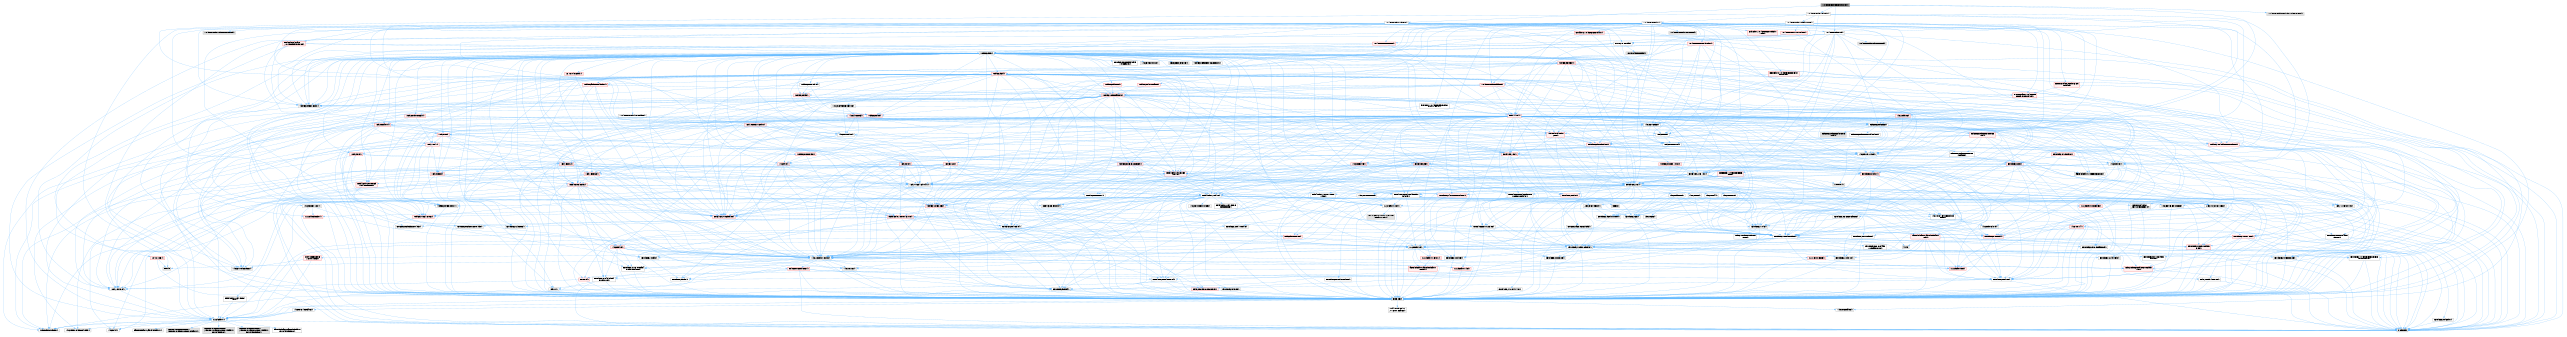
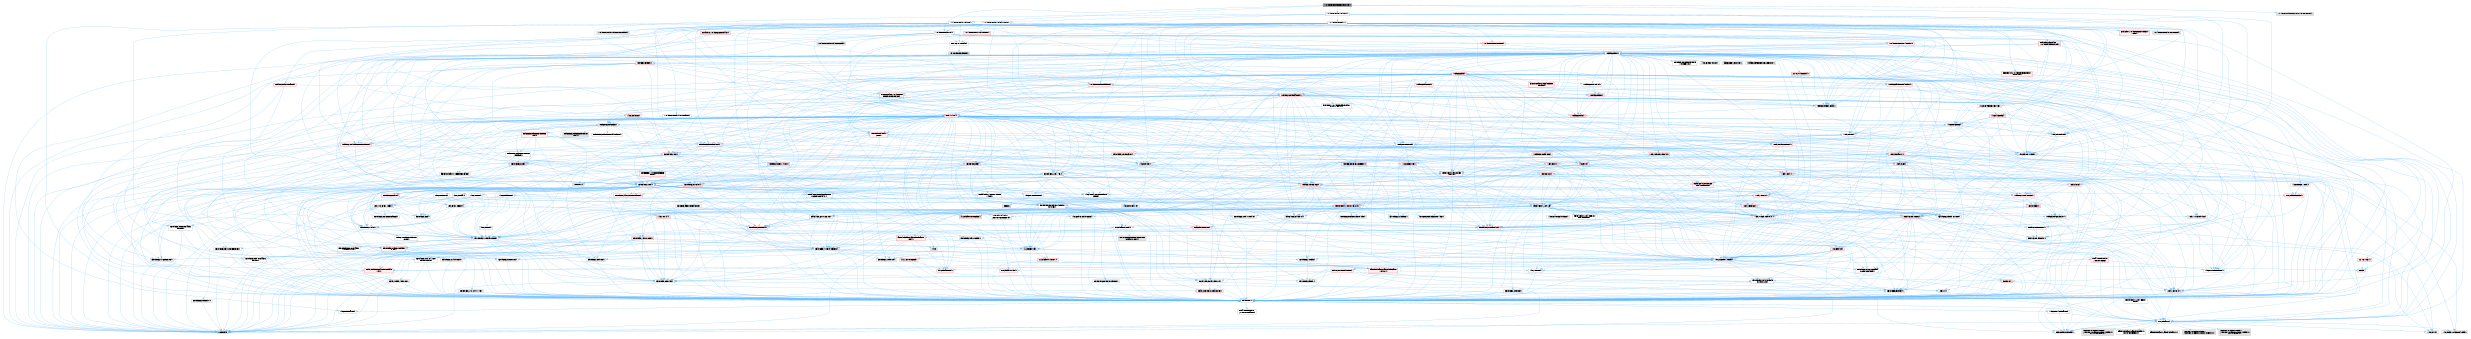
(435, 159) -> (2028, 200)
(2364, 258) -> (426, 260)
